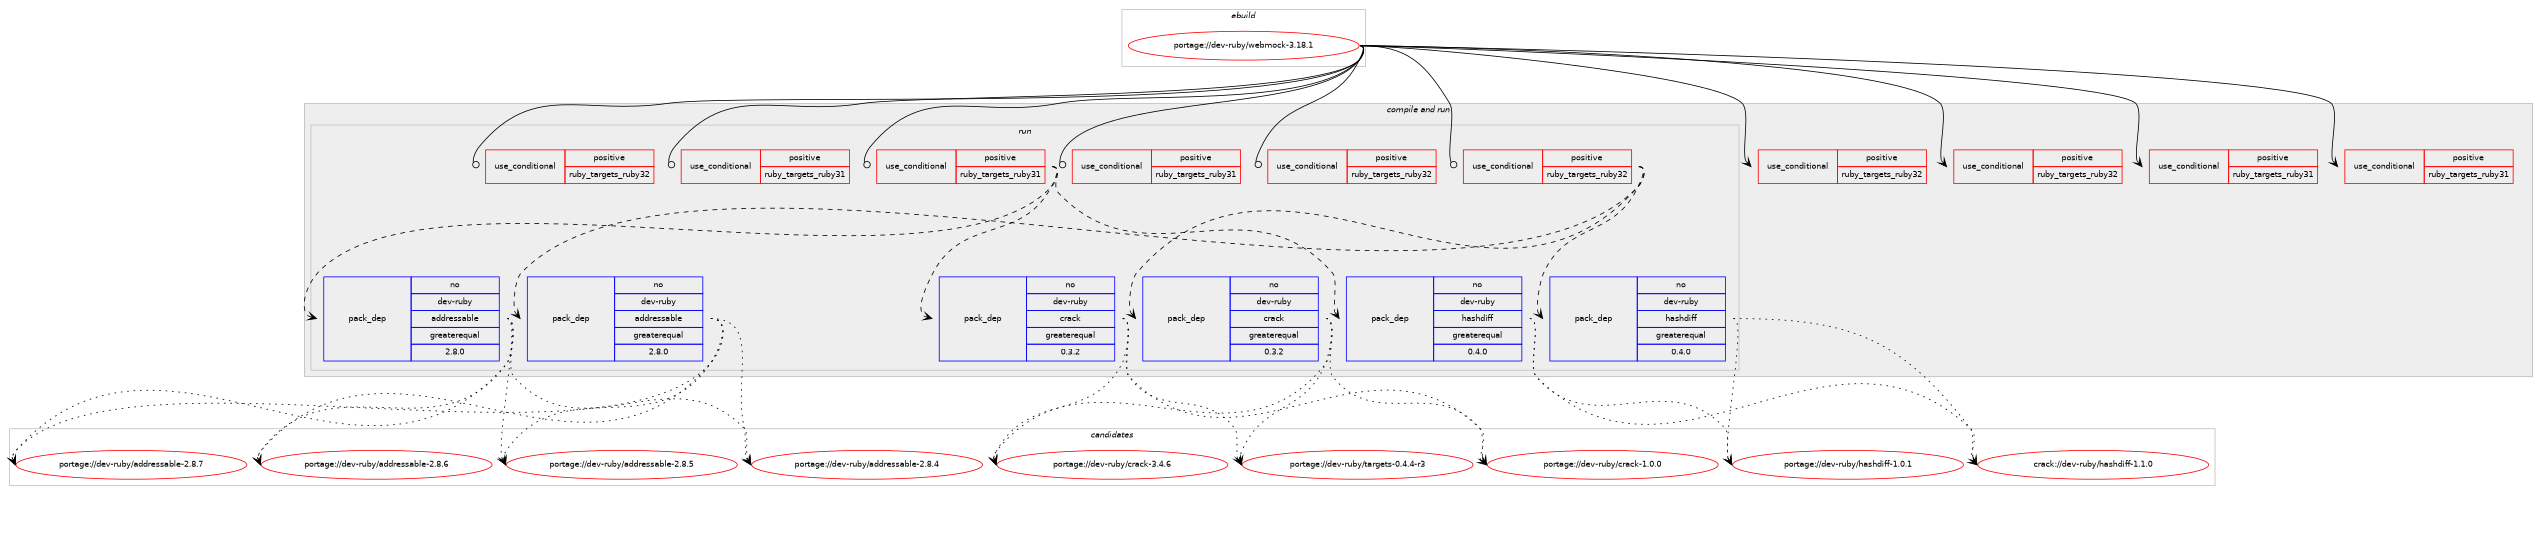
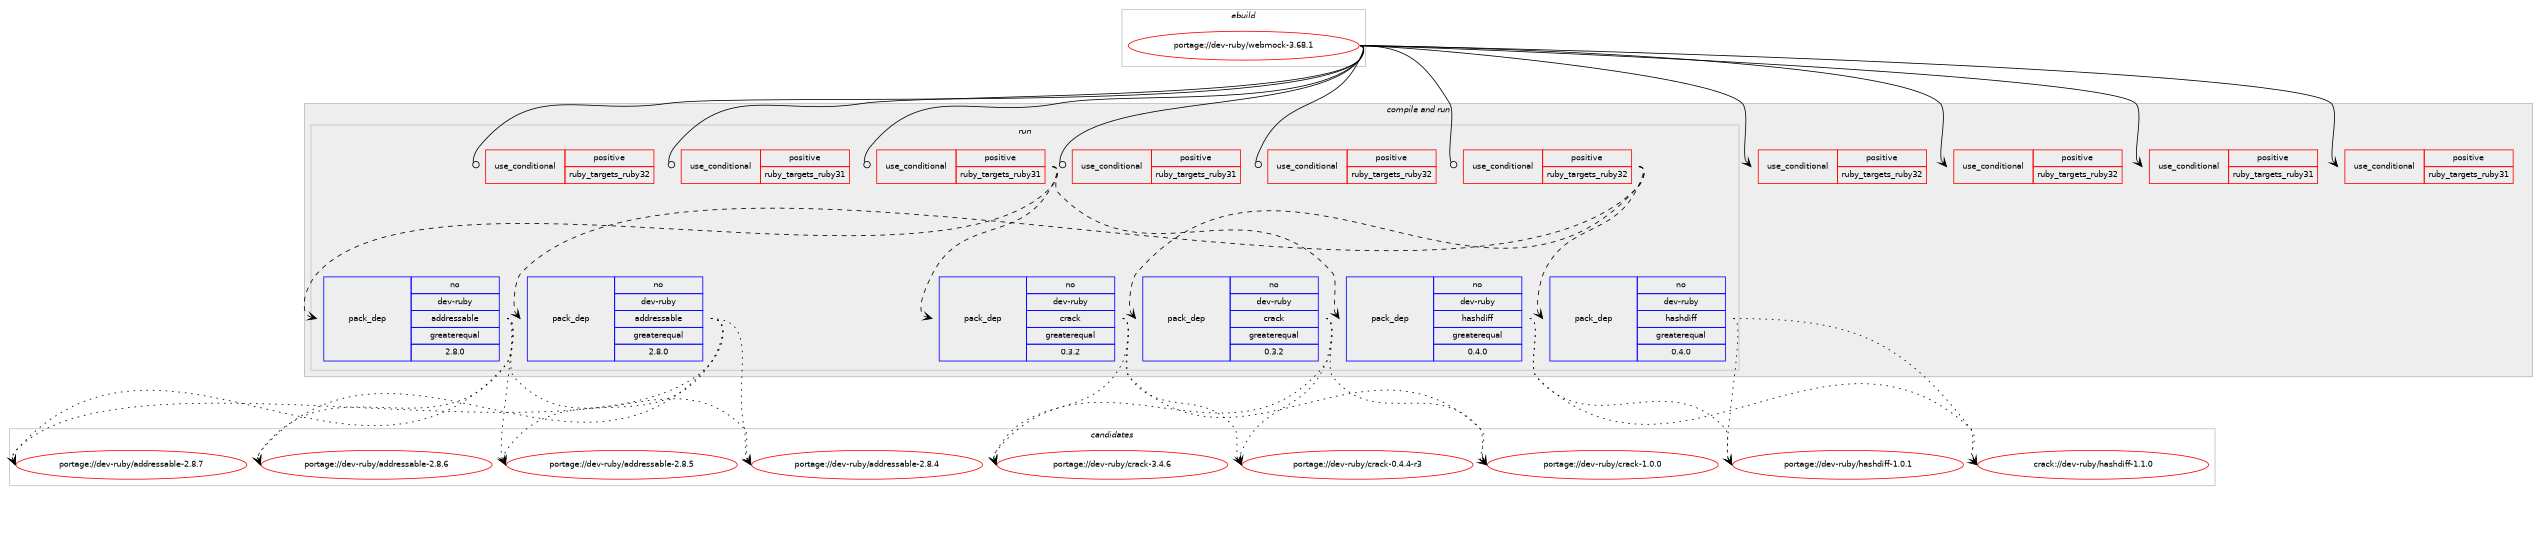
(1244, 46) -> (1244, 46)
(1358, 465) -> (1358, 465)
